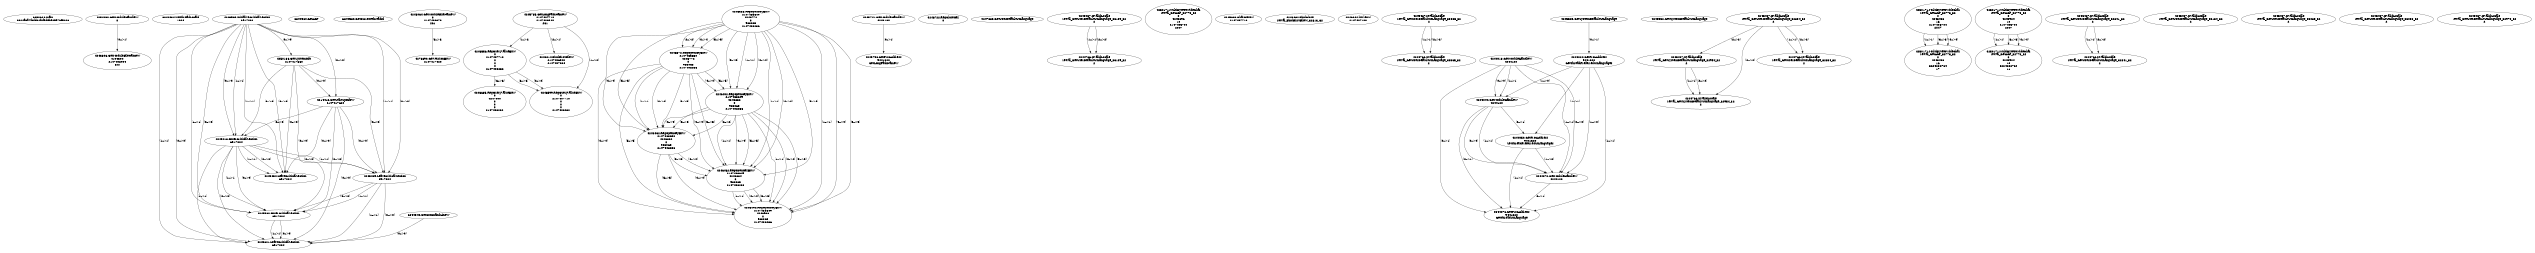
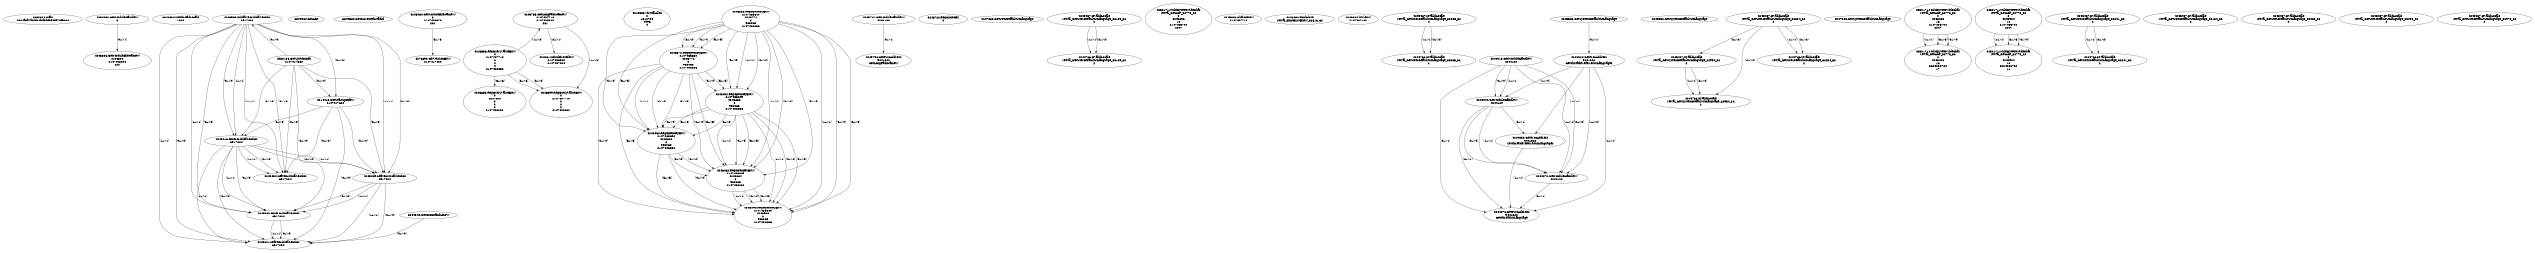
none -> (647, 19)
none -> (1863, 19)
(277, 36) -> (270, 41)
(522, 36) -> (530, 41)
(1543, 160) -> none
(332, 165) -> none
